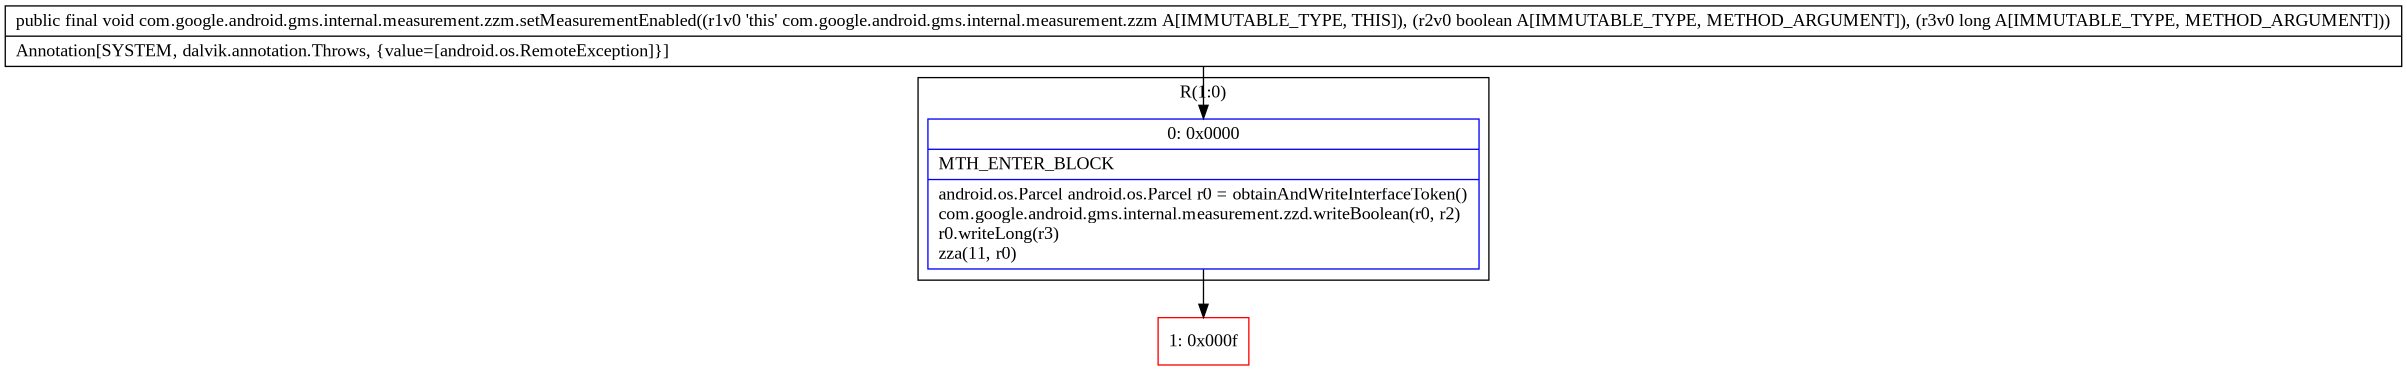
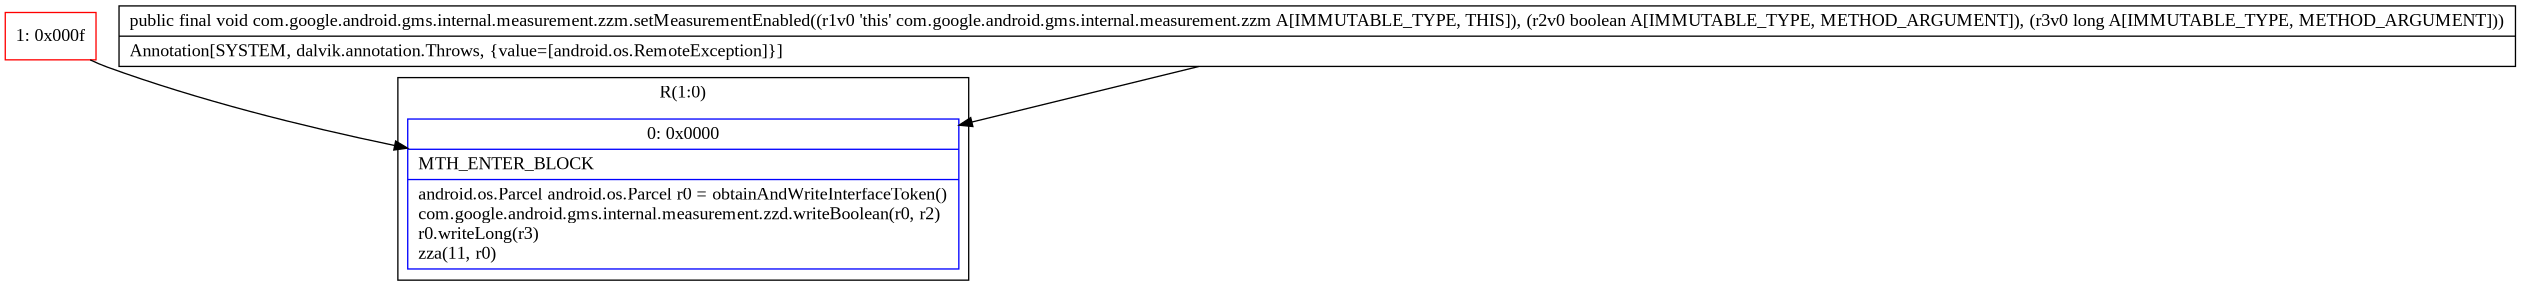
(1203, 288) -> (241, 109)
